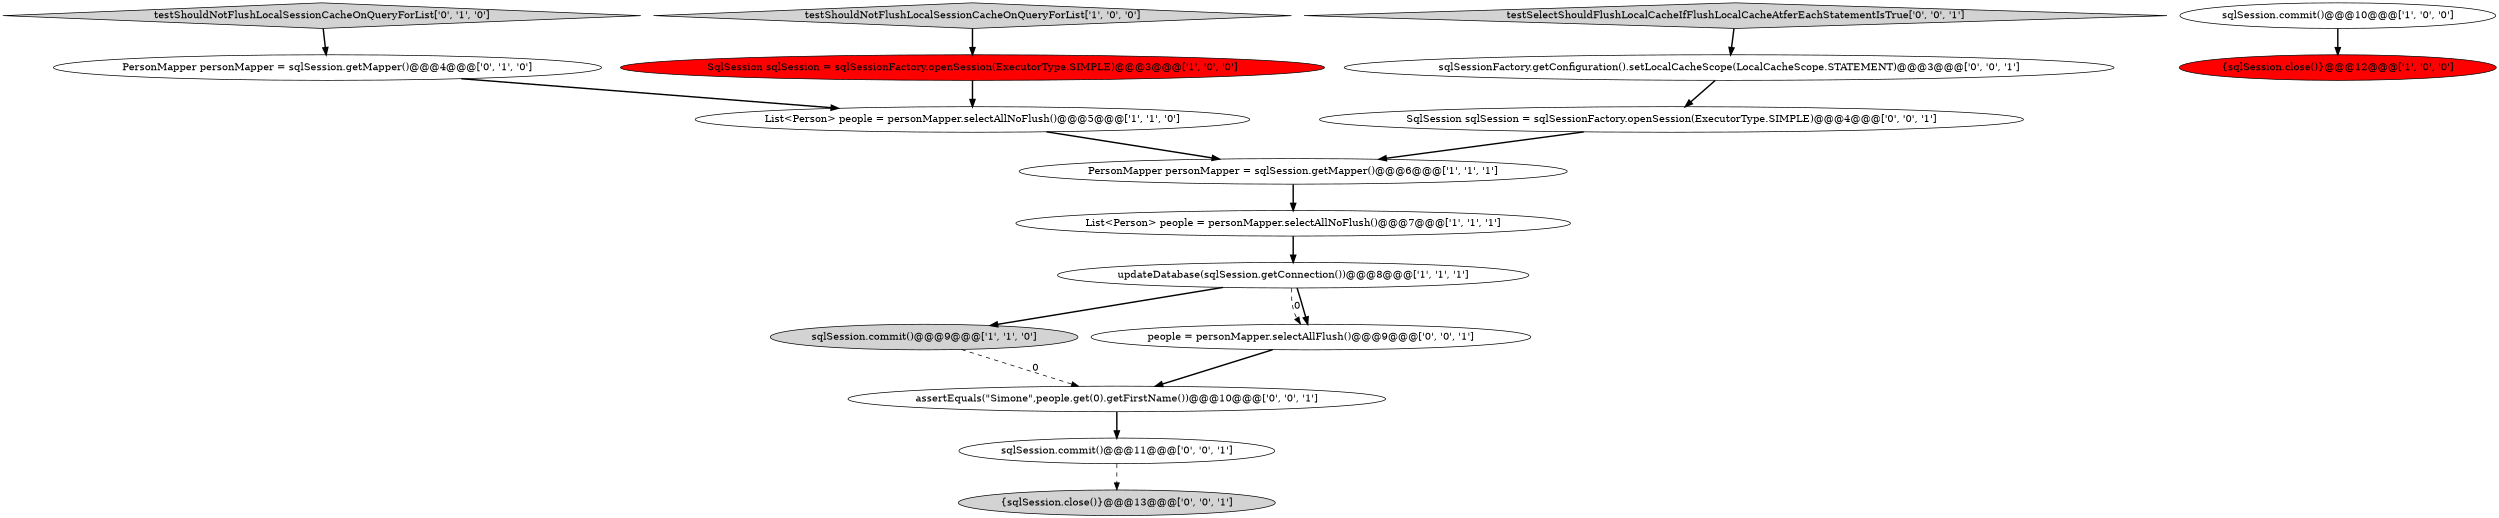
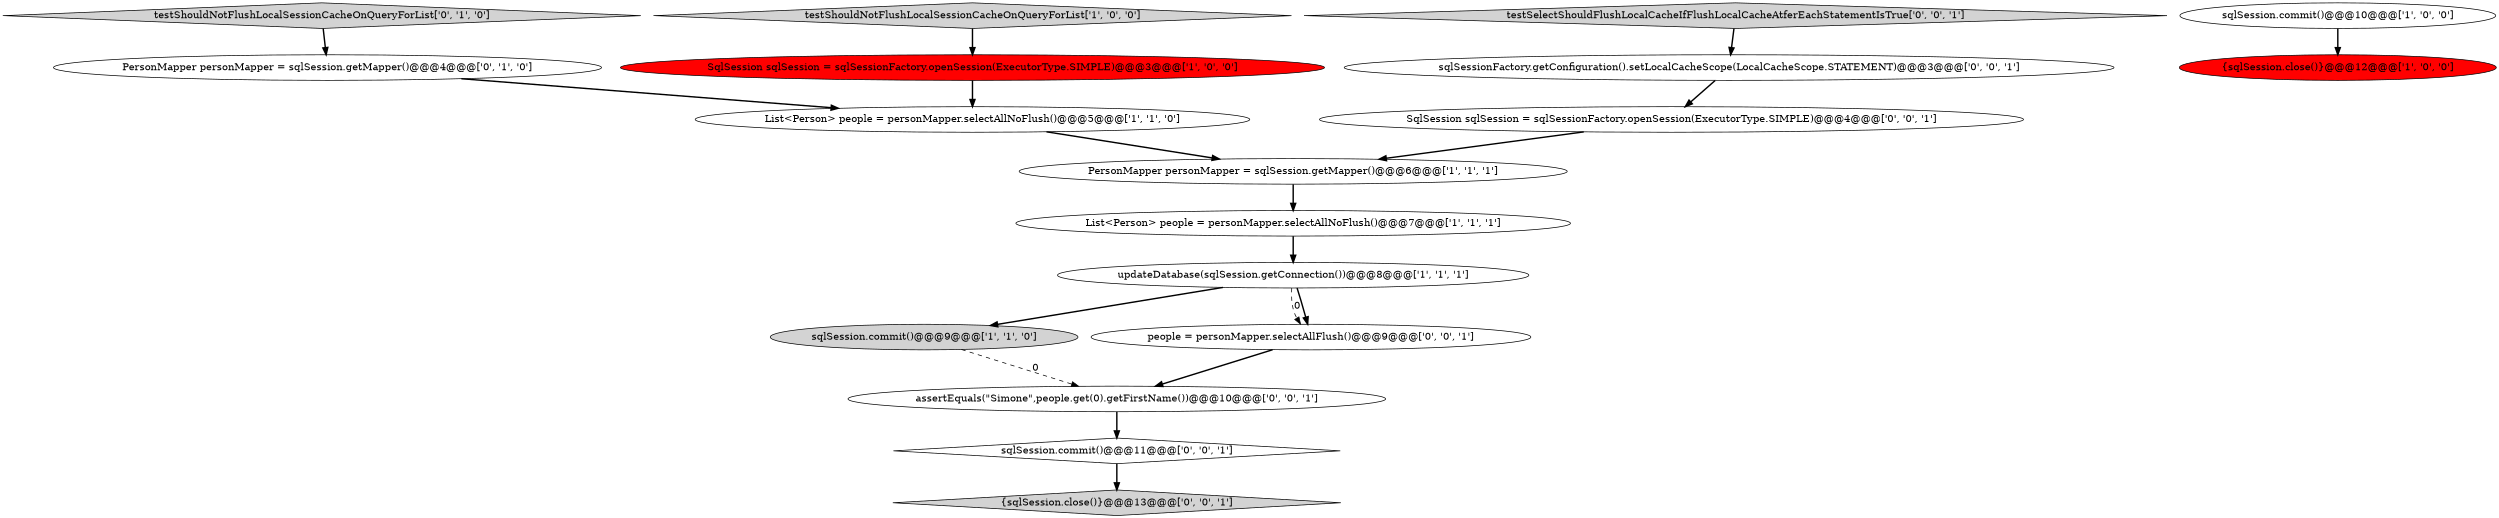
(1117, 451) -> (1117, 451)
(1117, 473) -> (1117, 473)
(1117, 503) -> (1117, 503)
